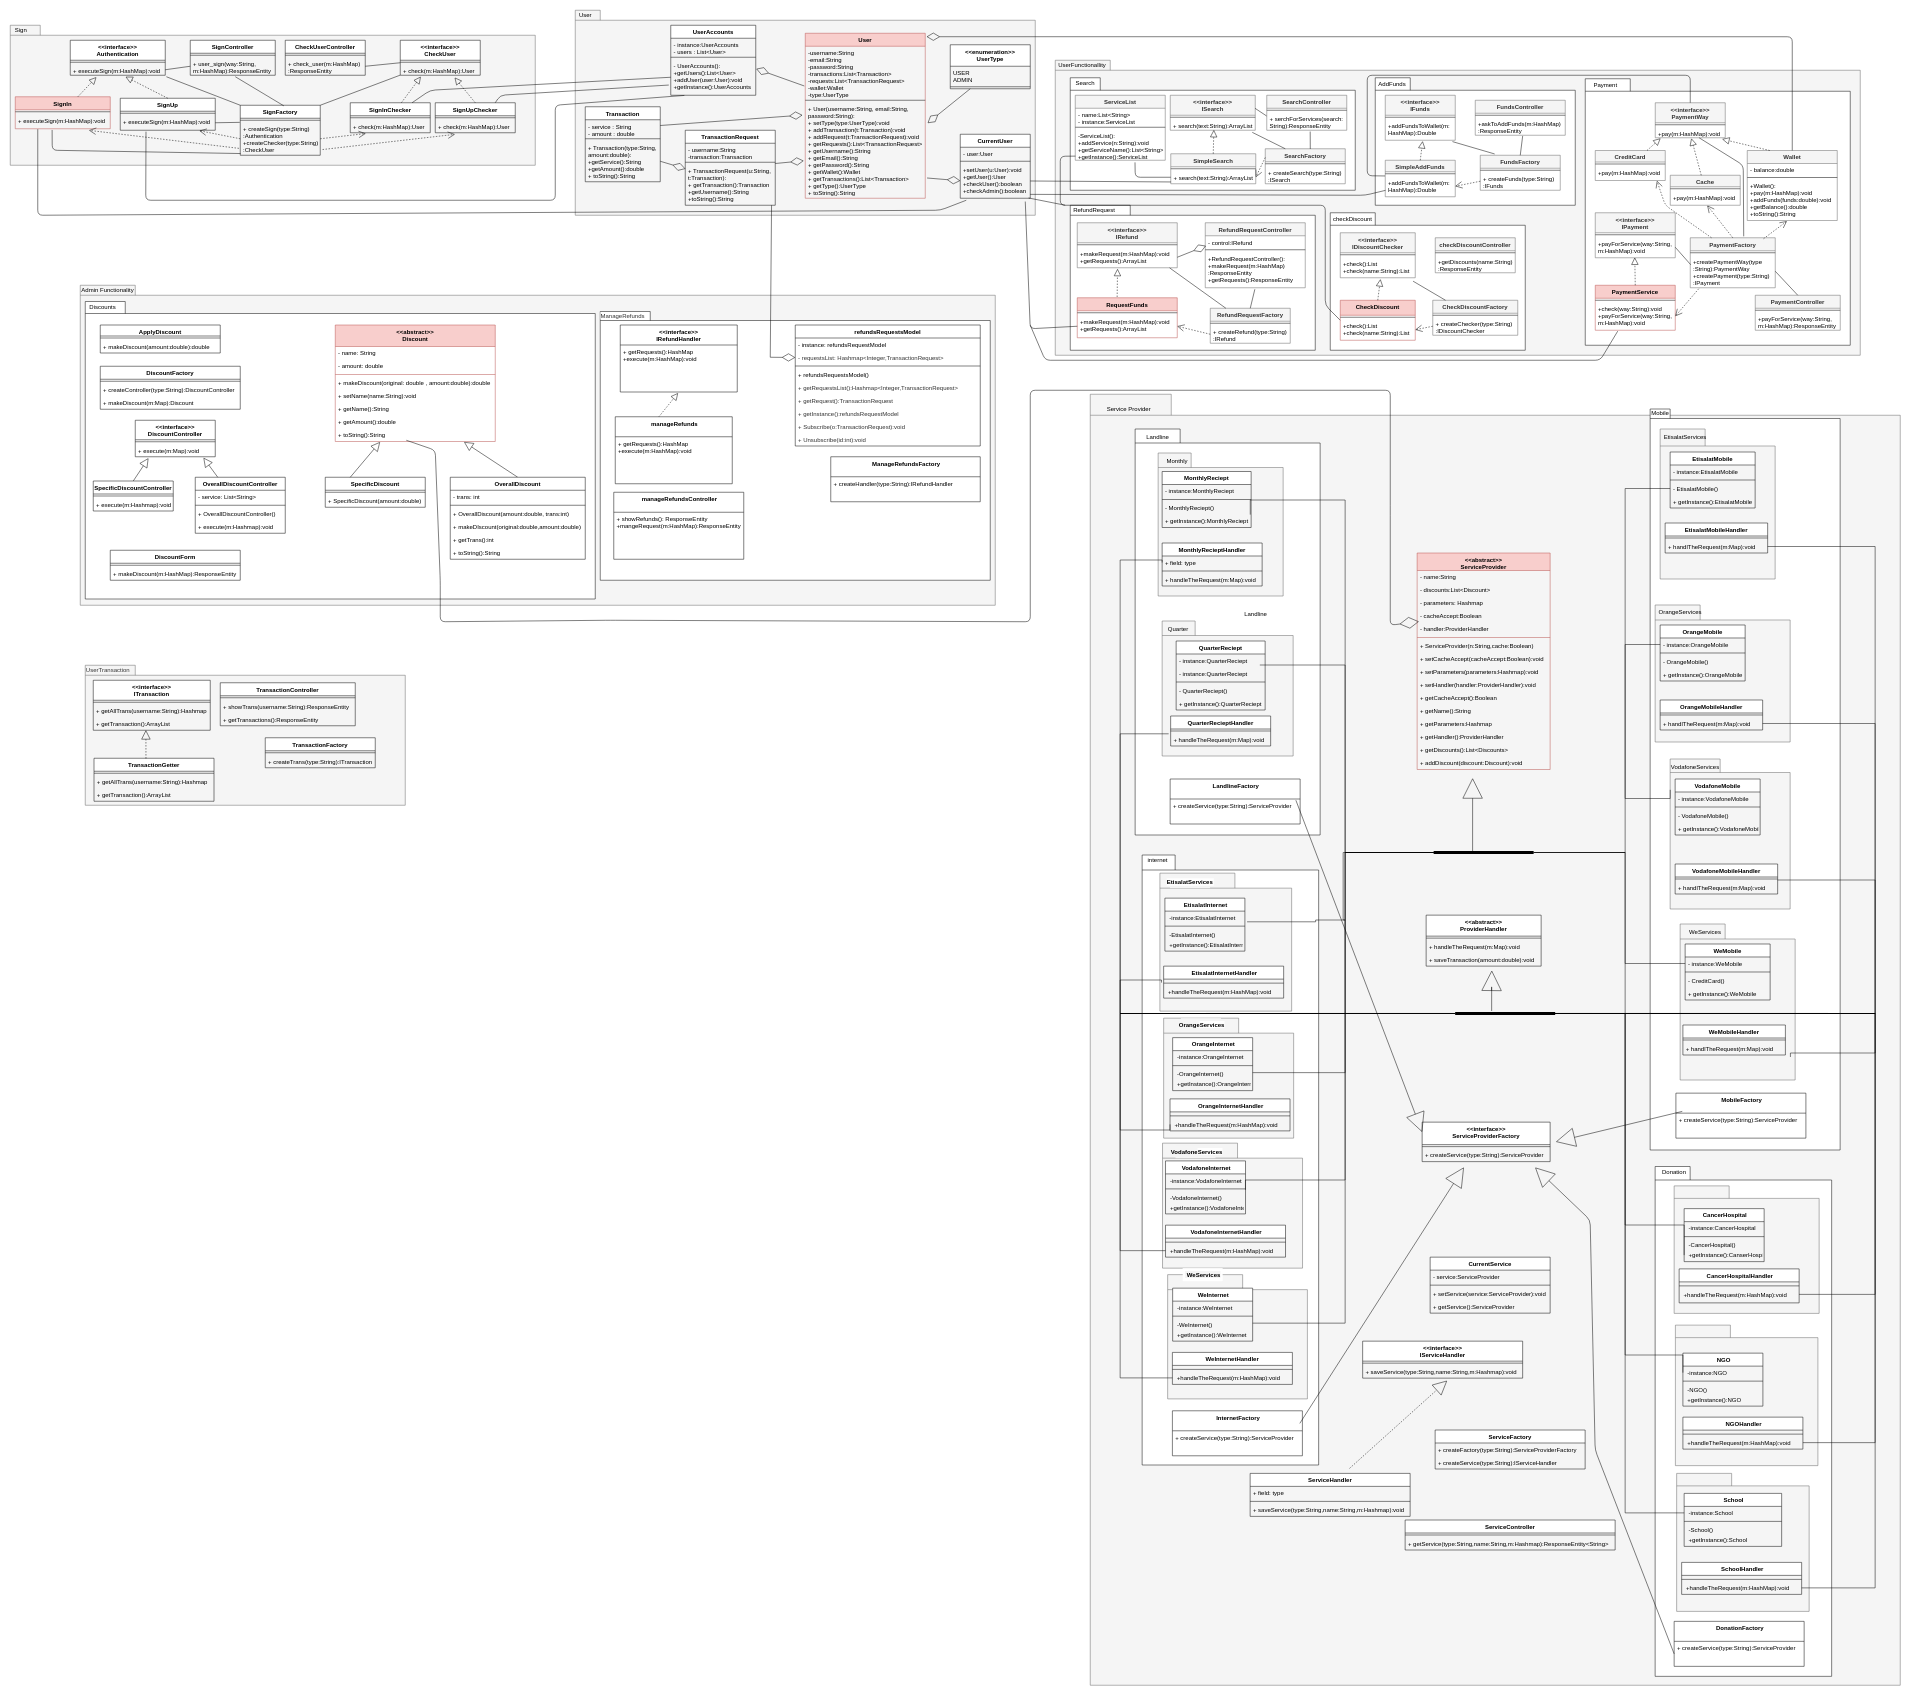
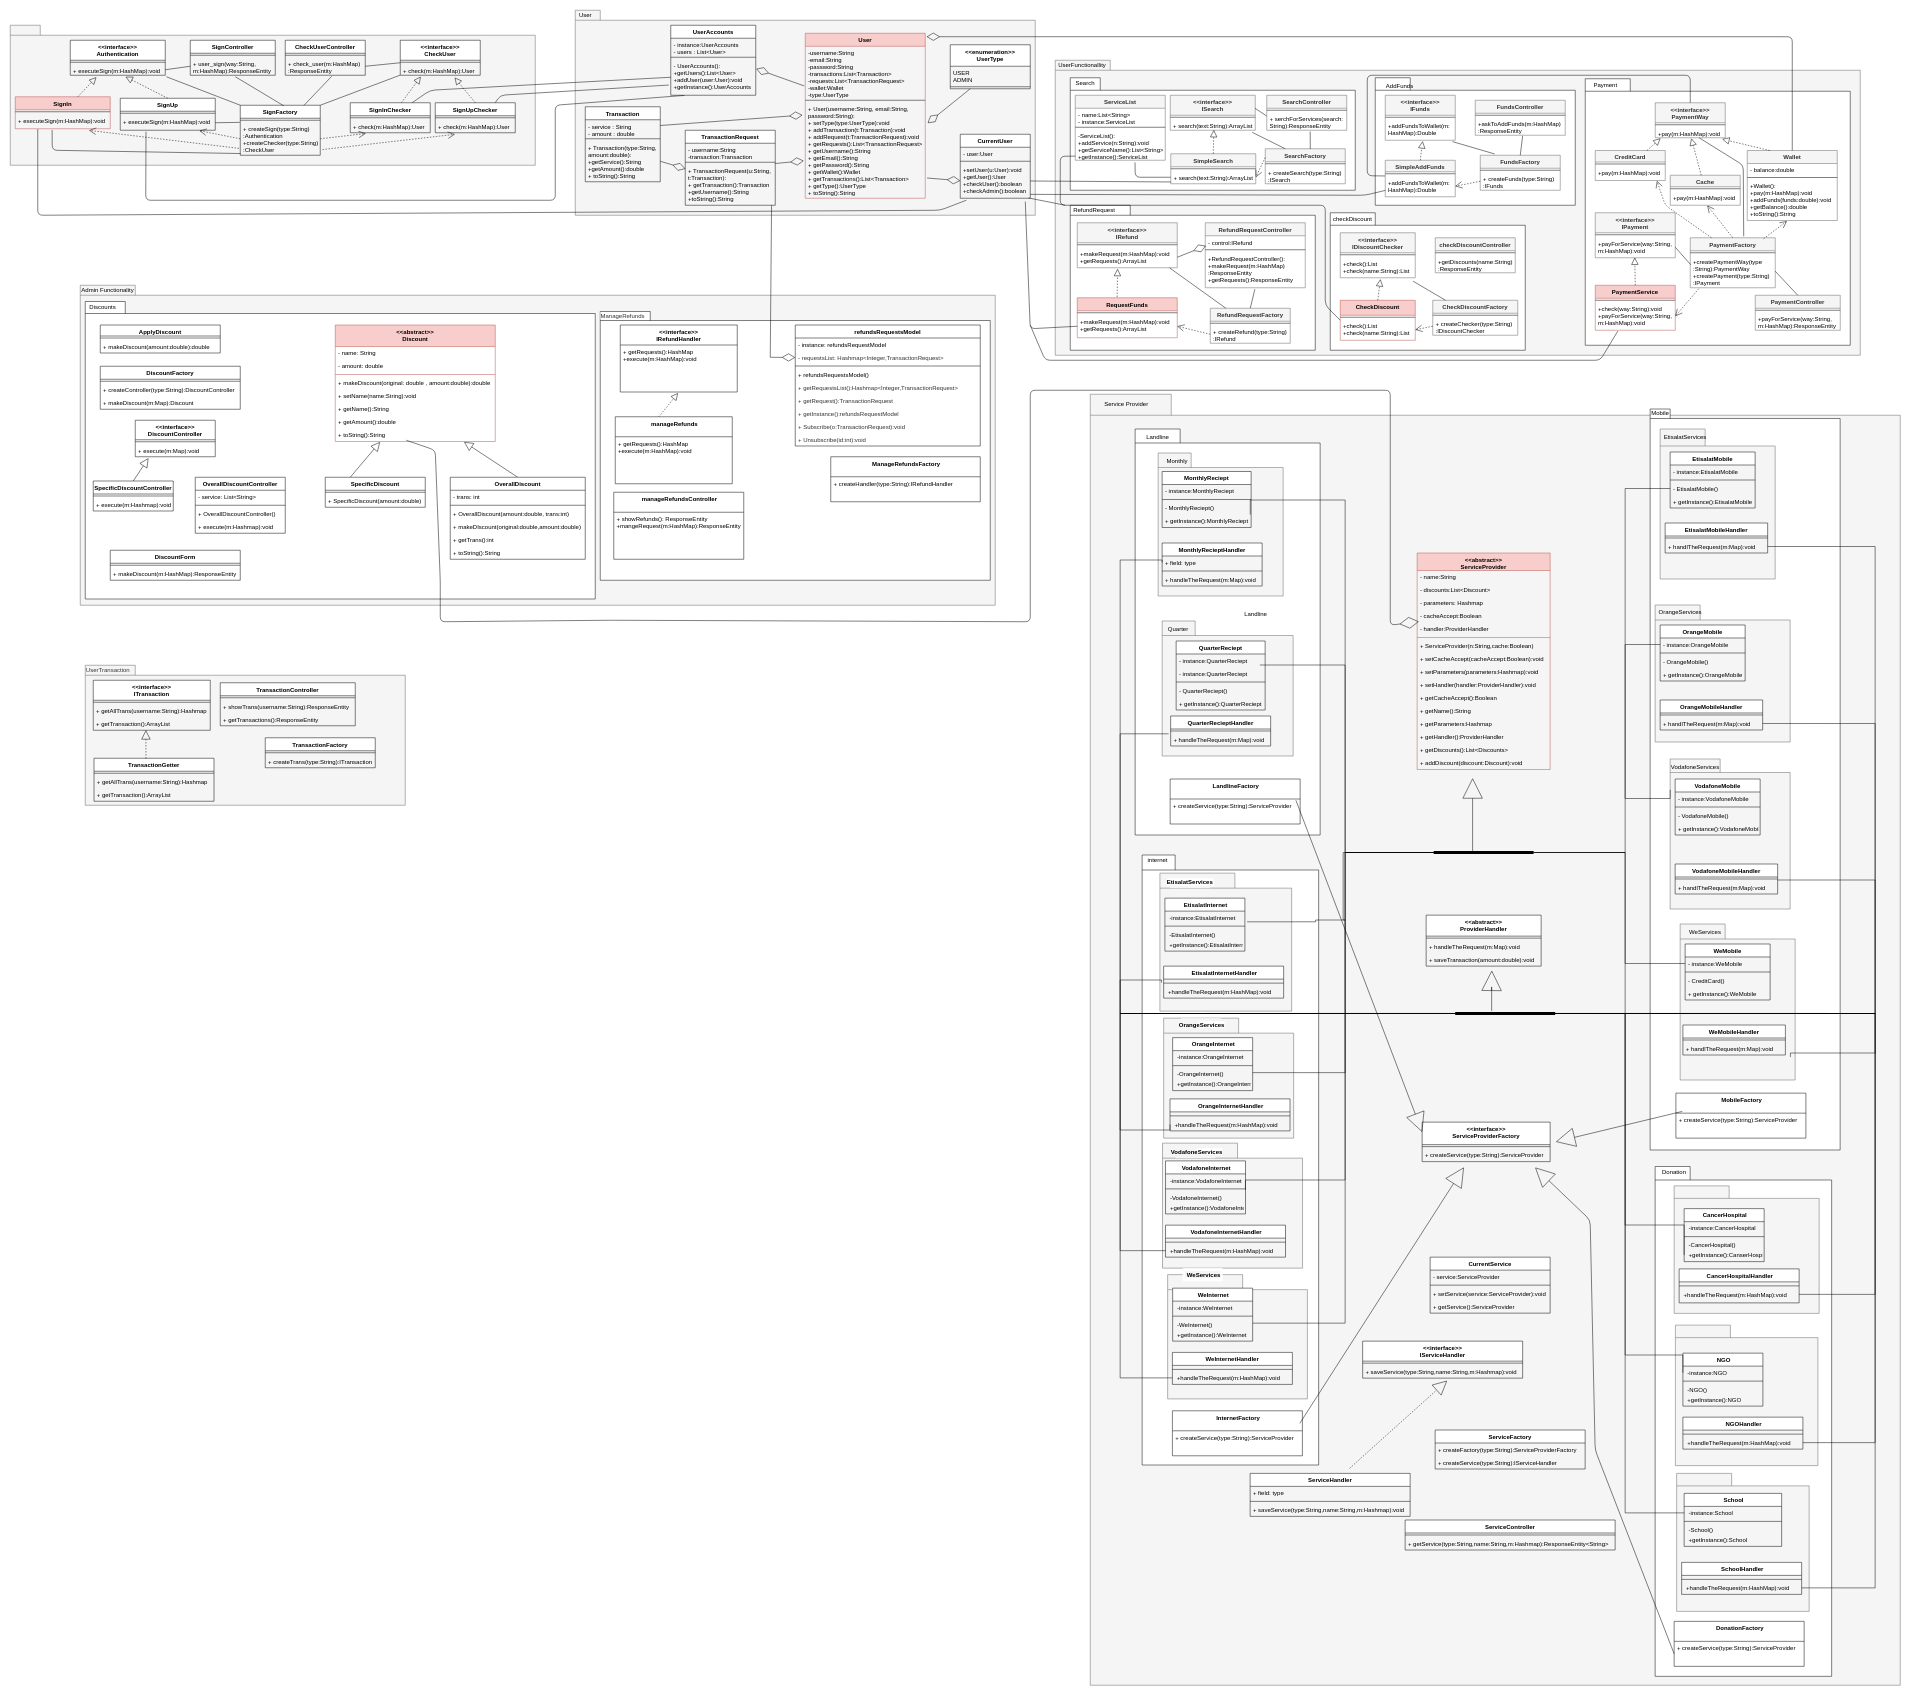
(21, 30) -> none
(1392, 84) -> (1400, 86)
none -> (317, 91)
(1130, 409) -> (1127, 404)
(214, 472) -> none
